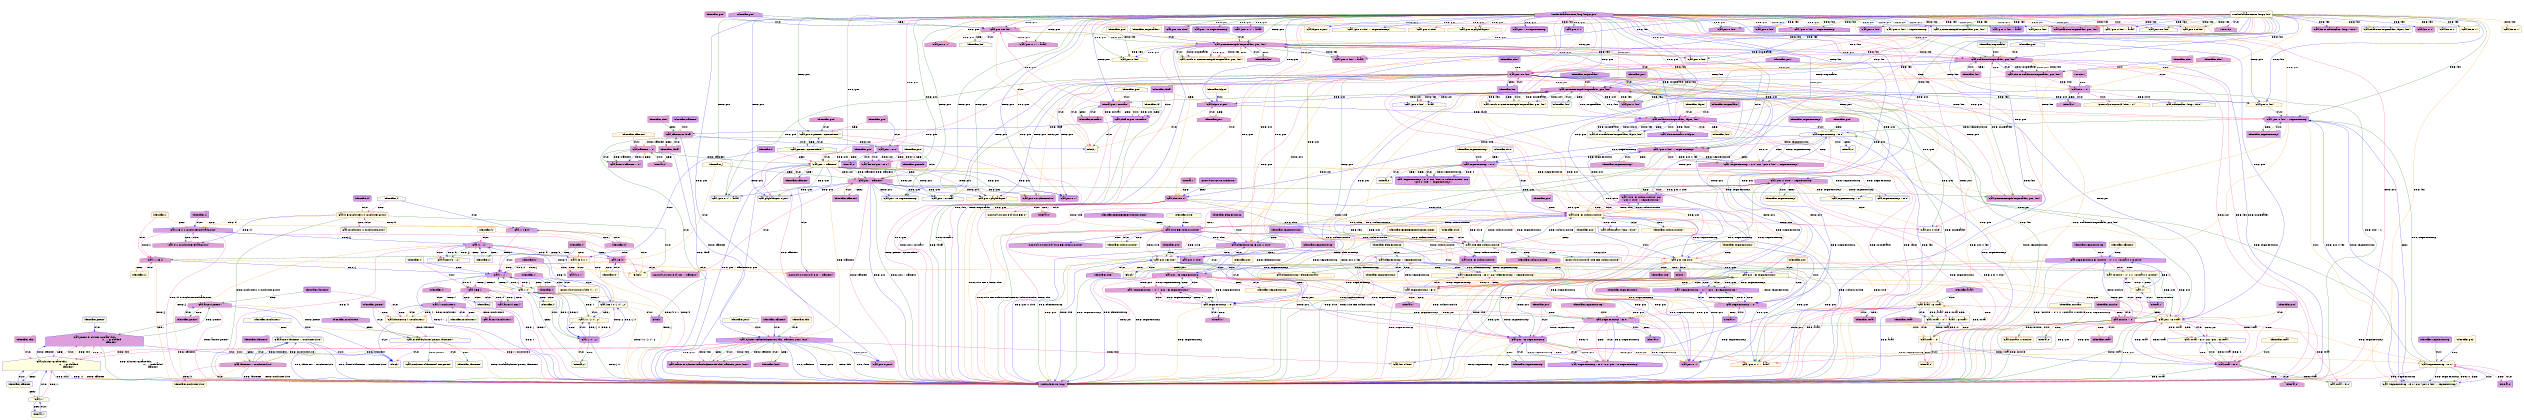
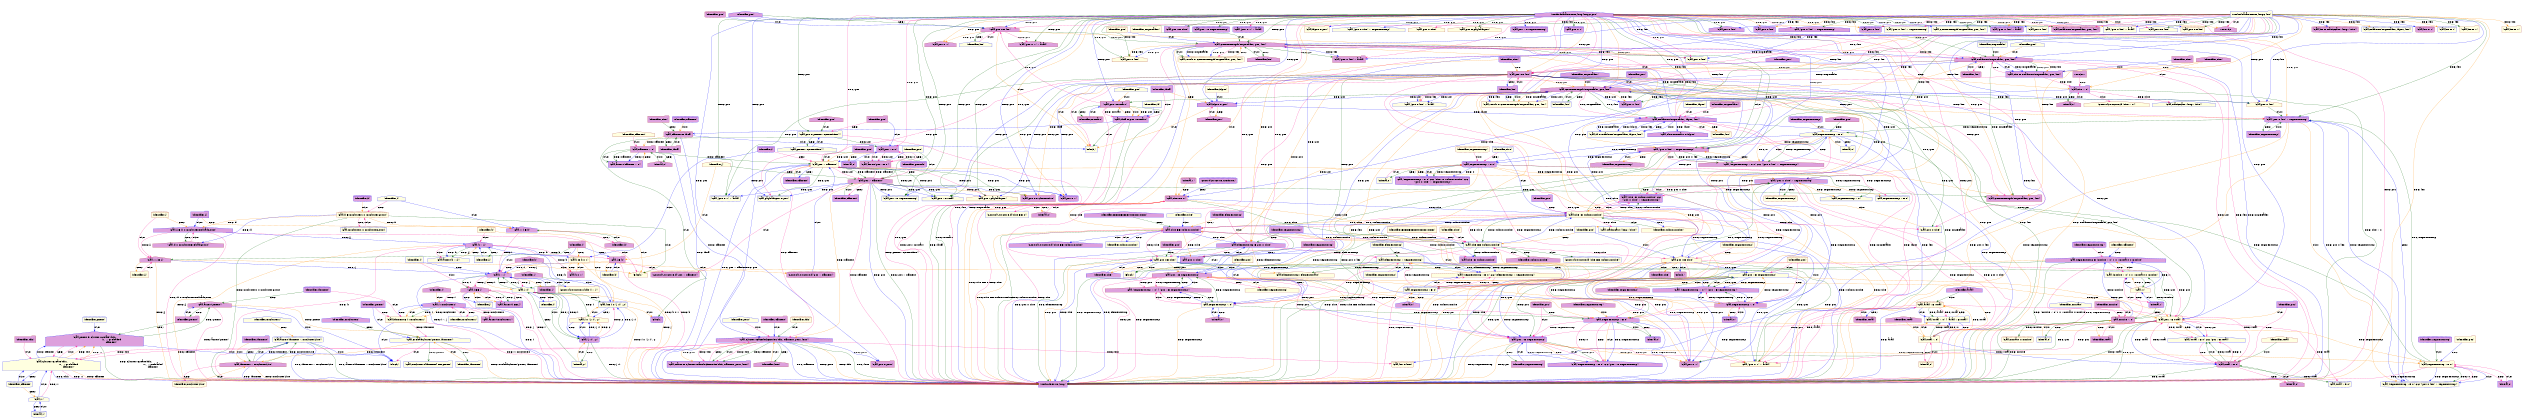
(1115, 104) -> (1115, 104)
(801, 204) -> (815, 216)
(2121, 267) -> (2121, 267)
(188, 377) -> (188, 377)
